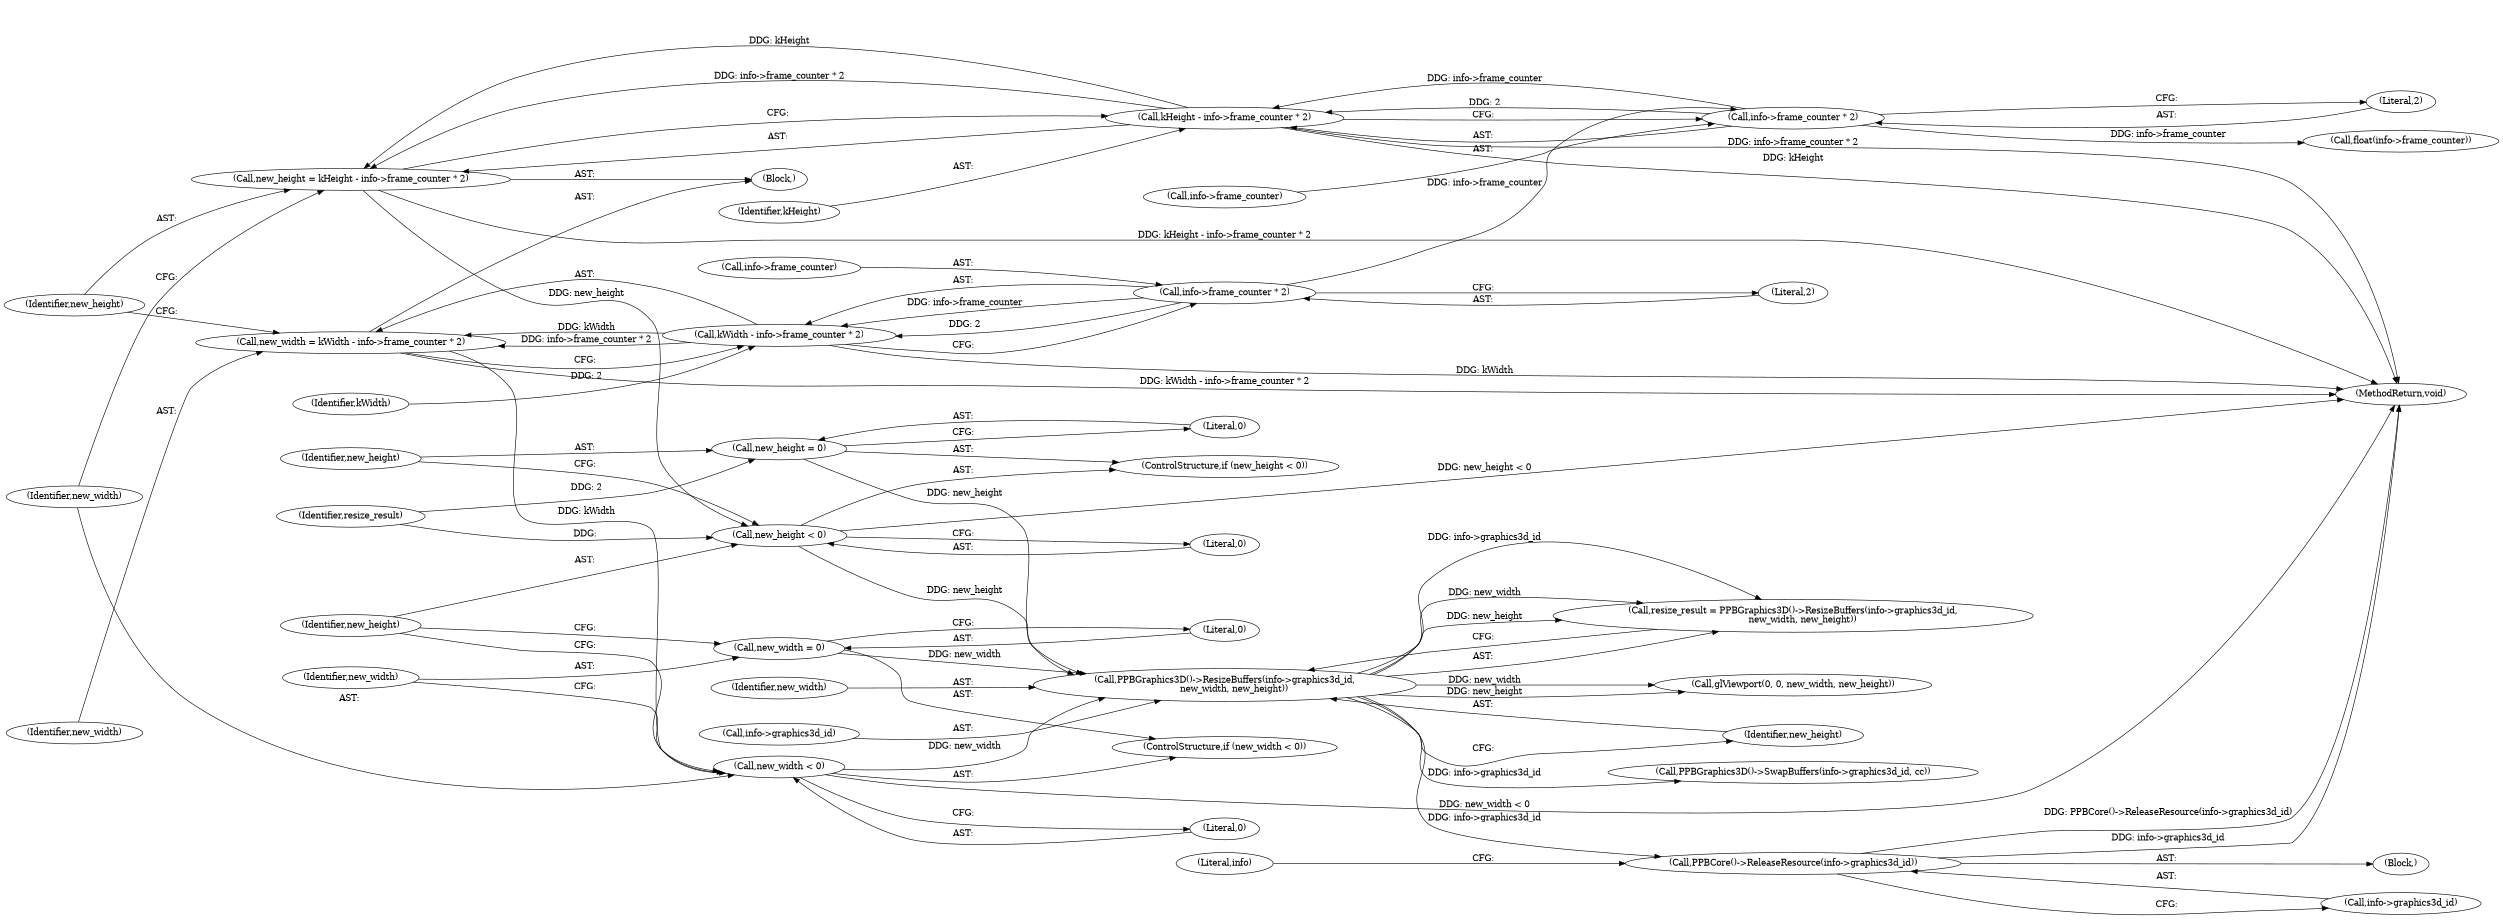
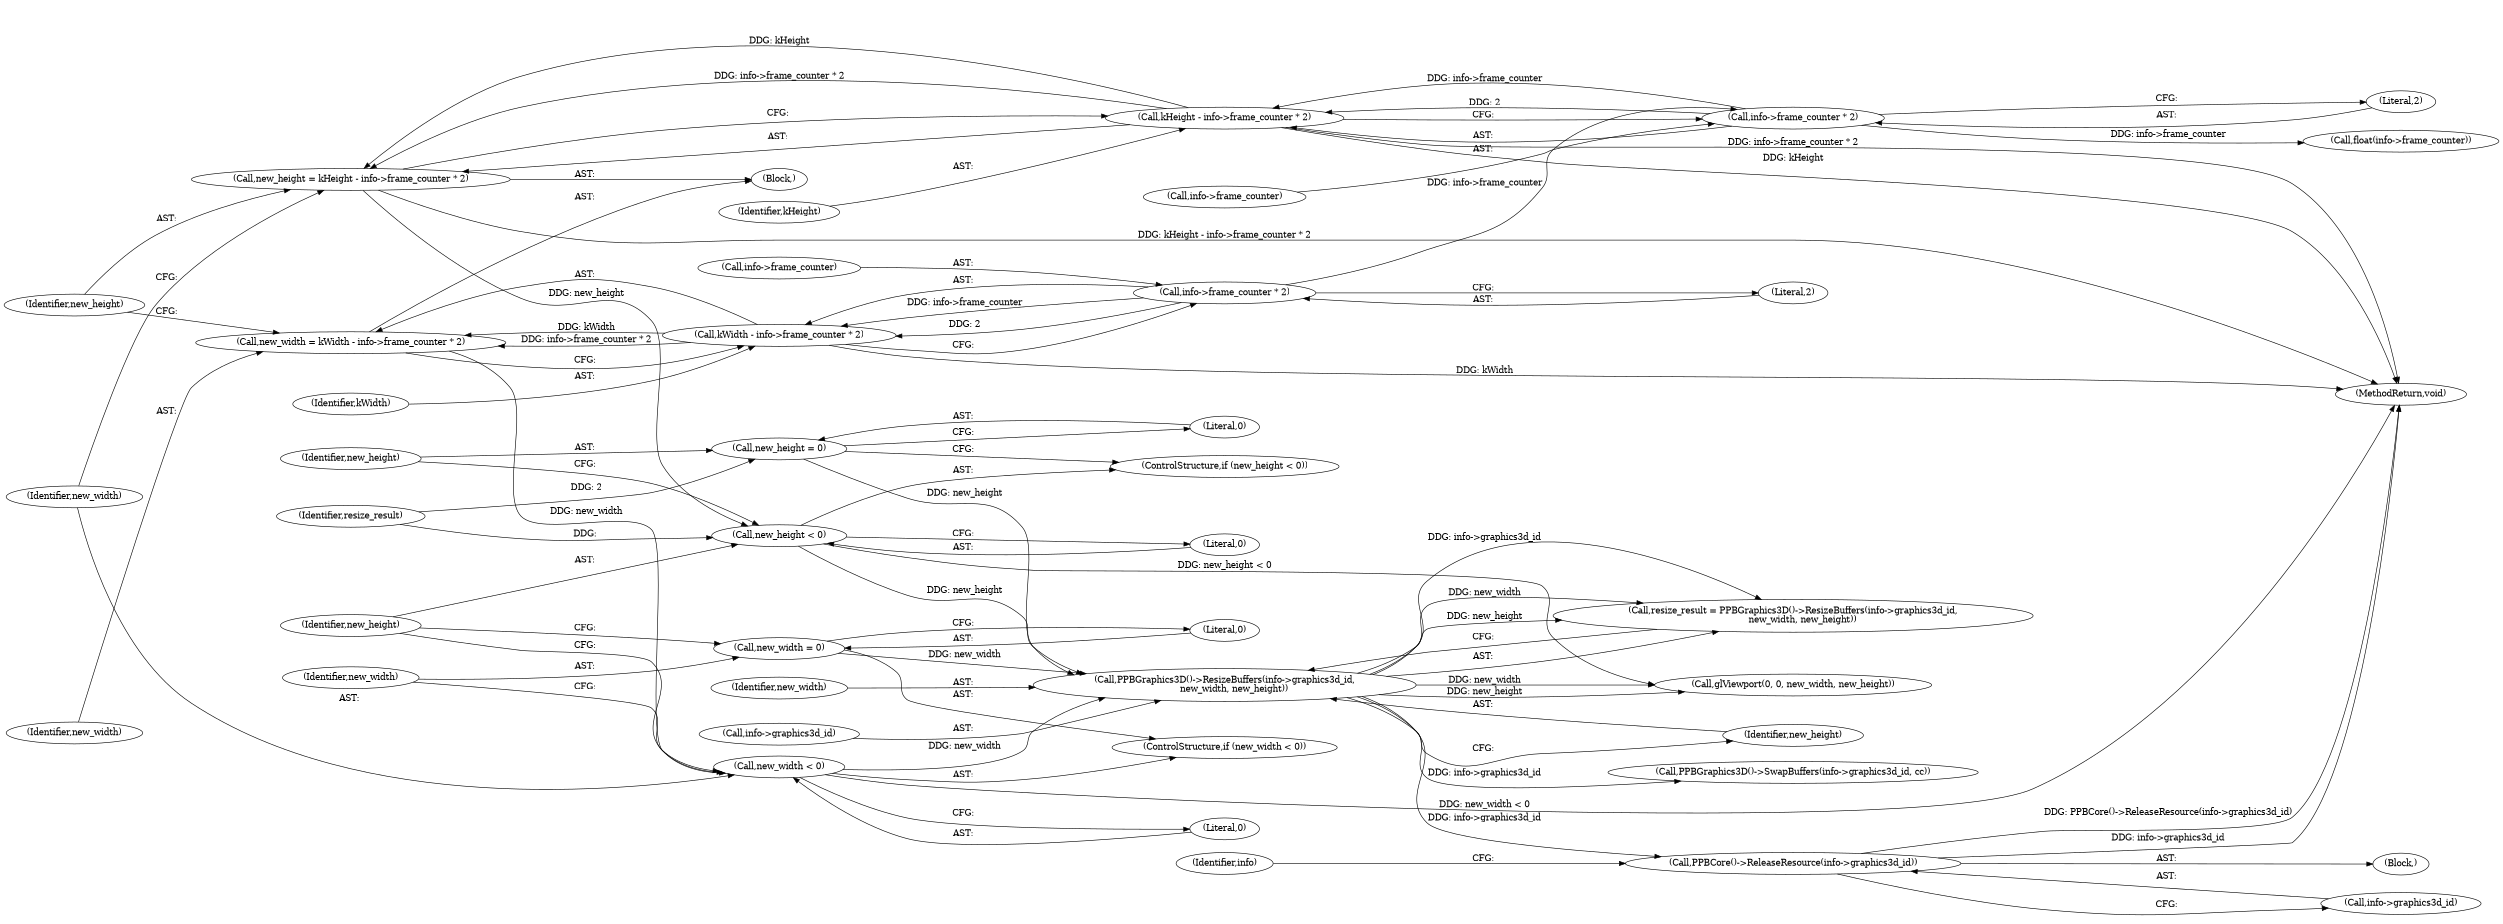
(586, 376) -> (586, 376)
(1364, 391) -> none
(965, 450) -> (965, 450)
(1589, 468) -> (1264, 572)
(586, 512) -> (586, 512)
(1225, 863) -> (1225, 863)
